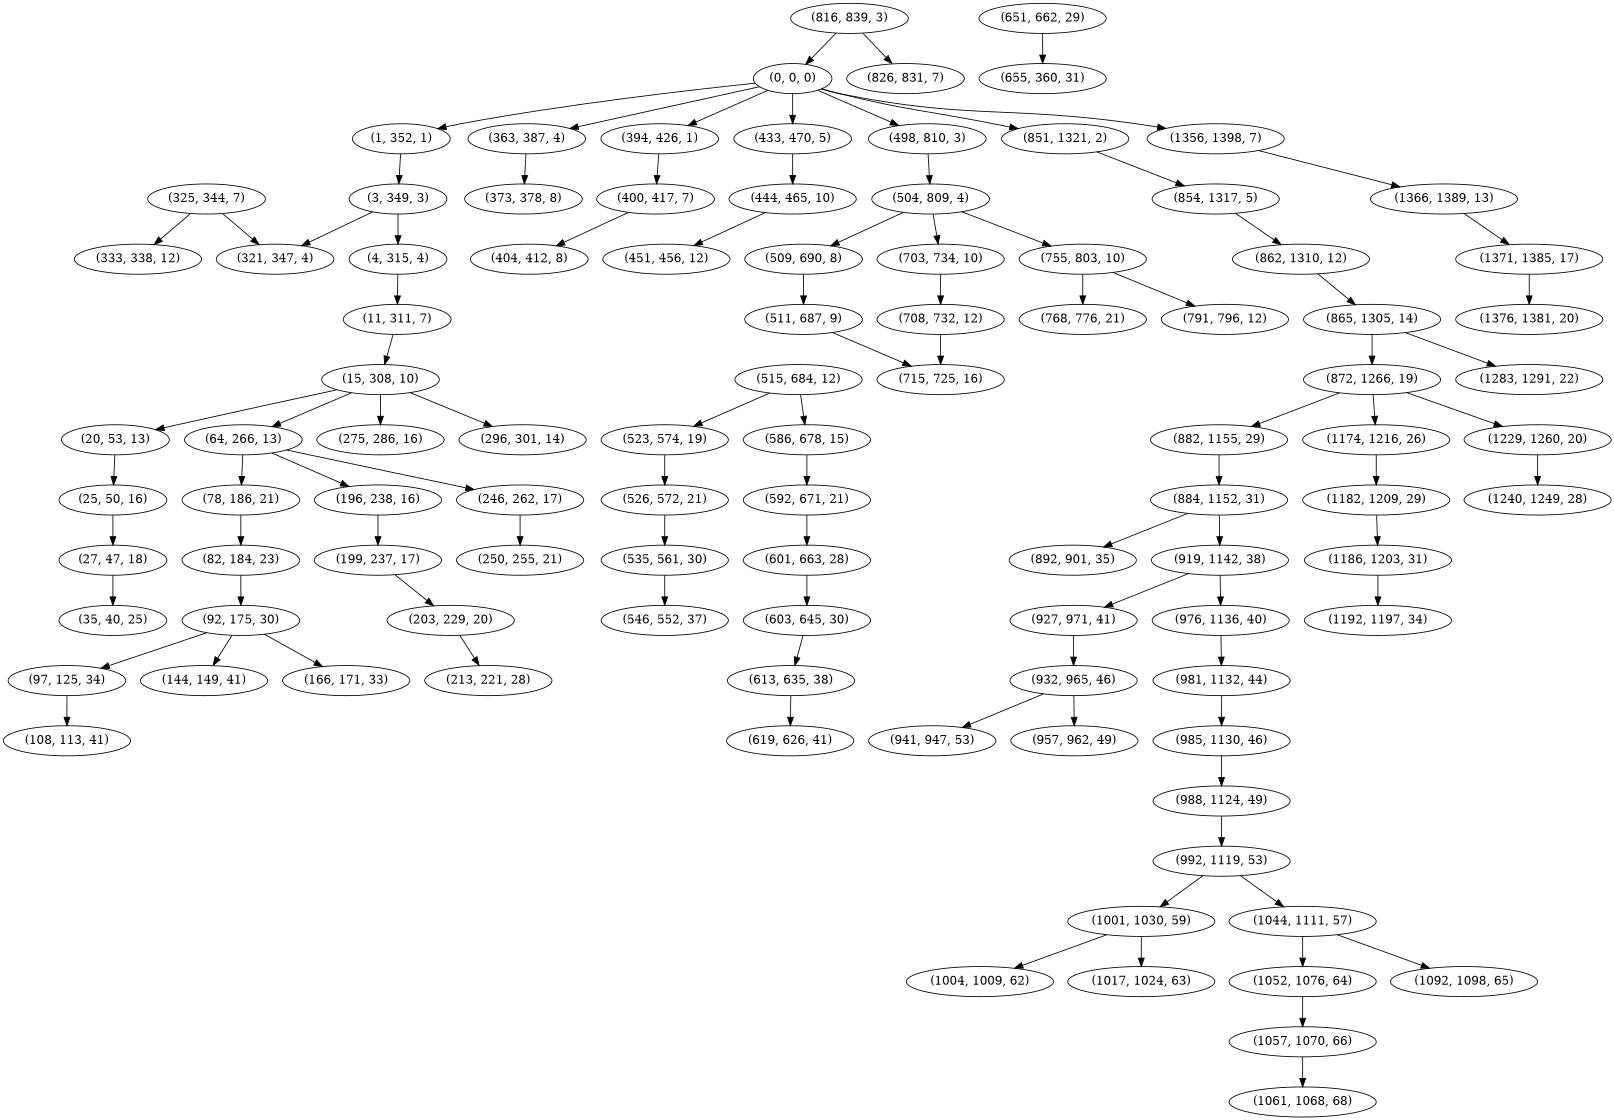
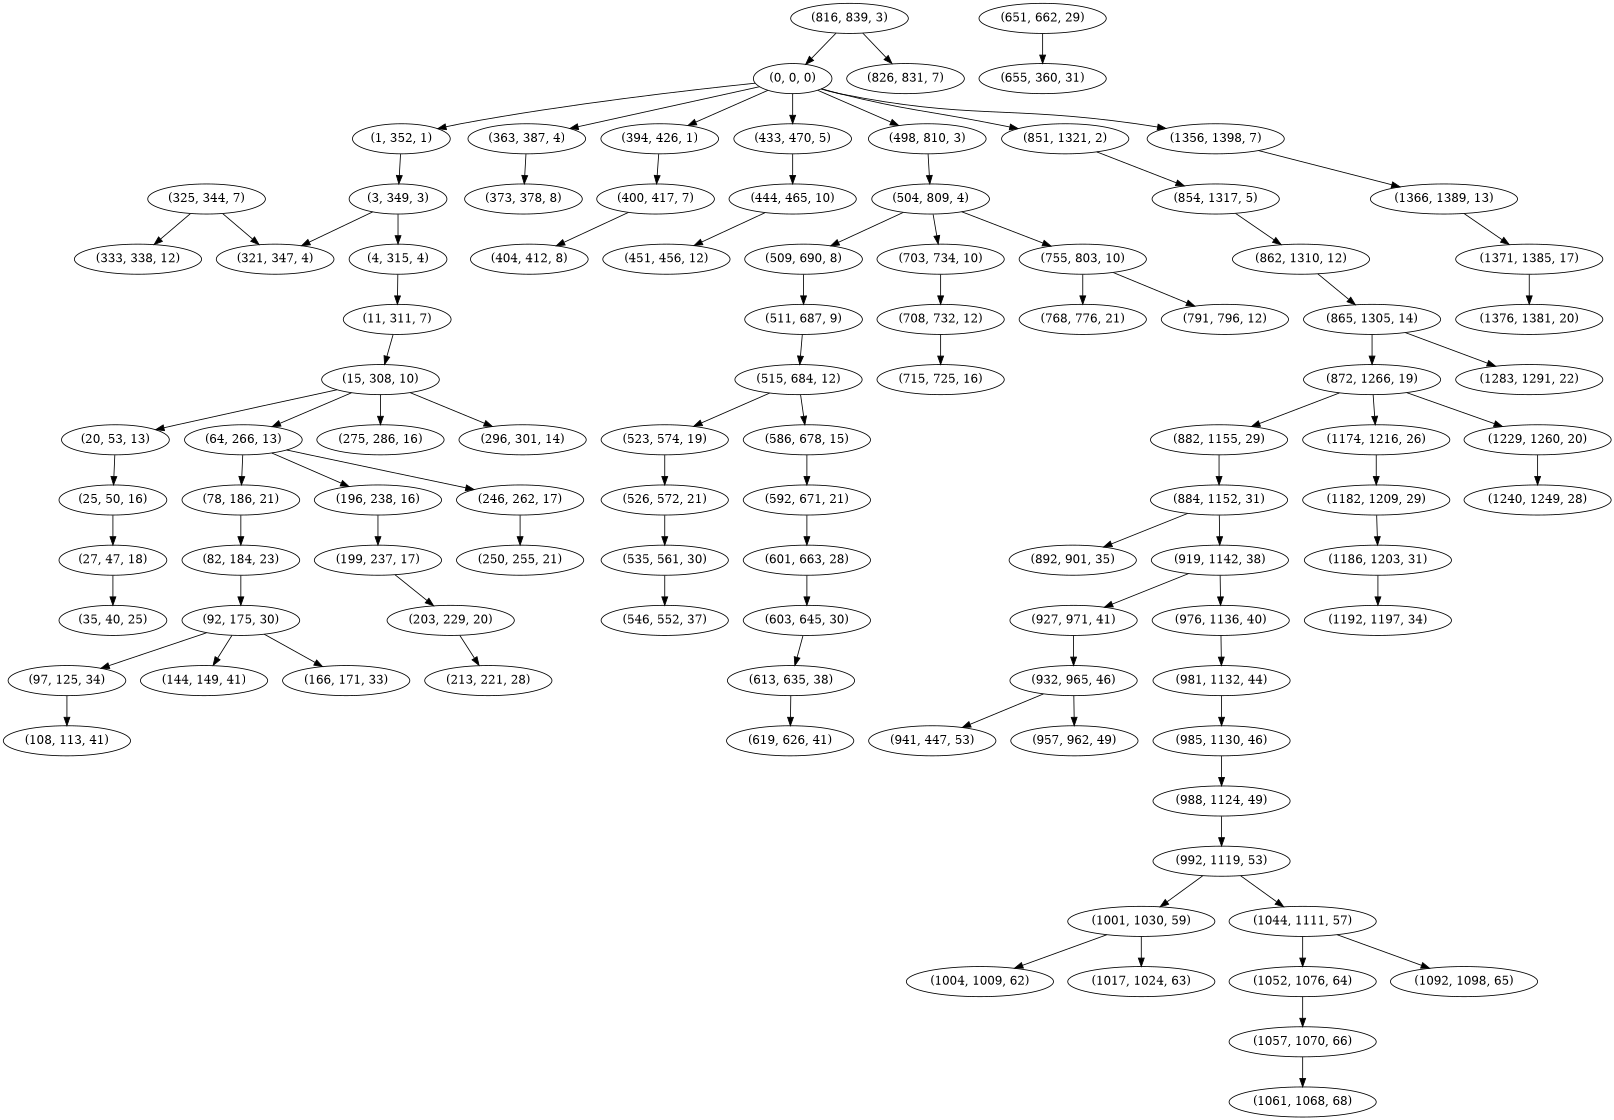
(868, 348) -> (801, 345)
(932, 741) -> (932, 741)
